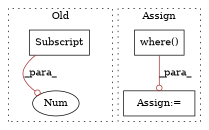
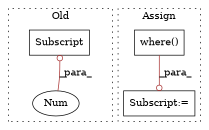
(23, 73) -> (60, 76)
(159, 103) -> (159, 103)
